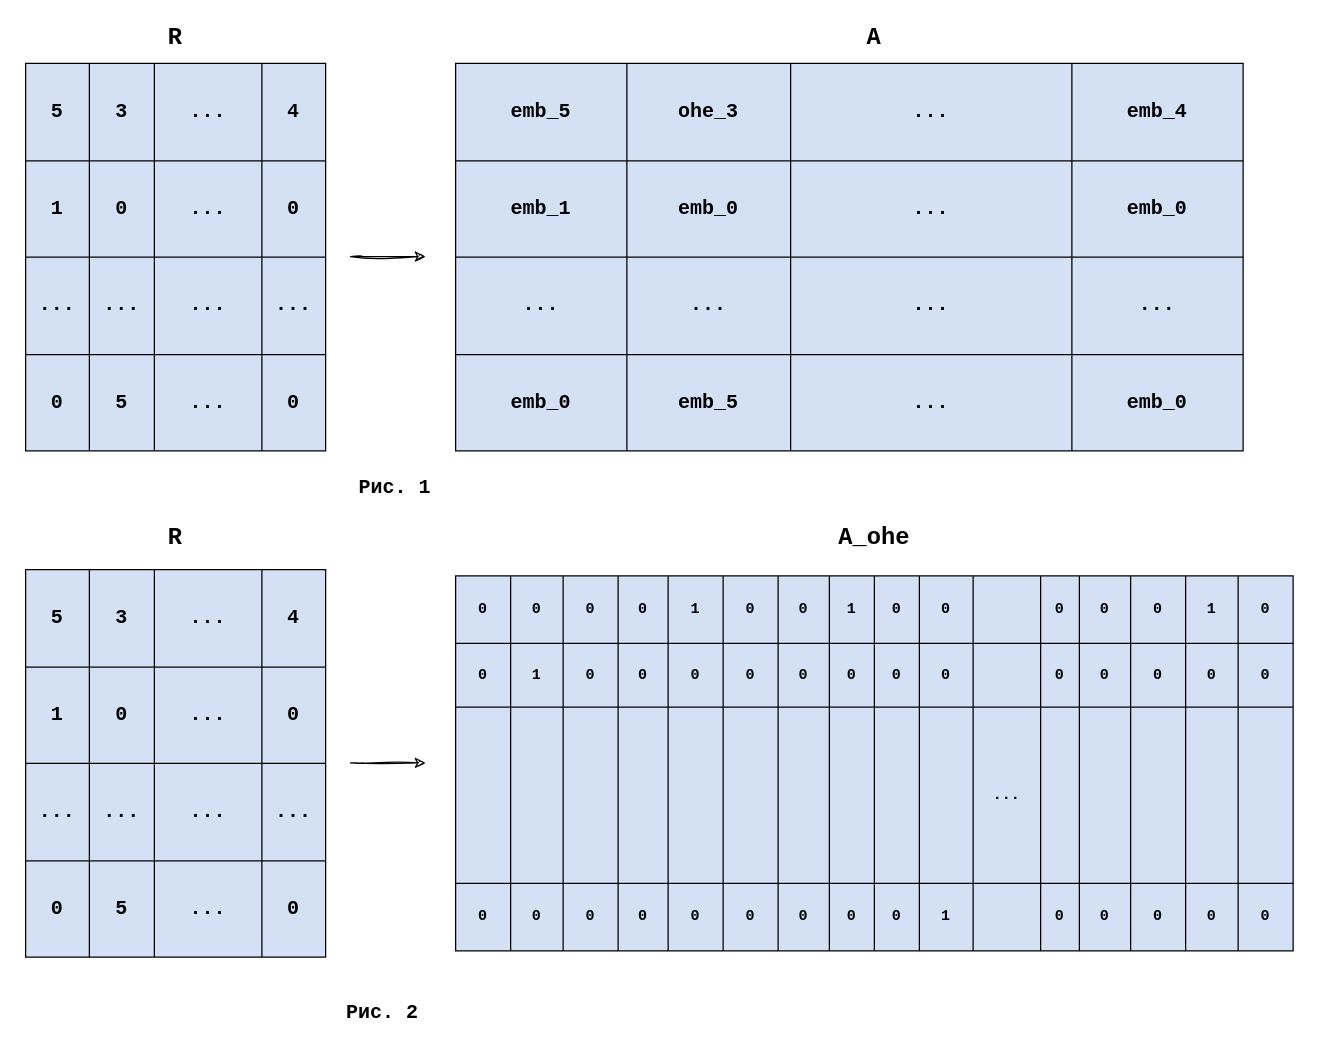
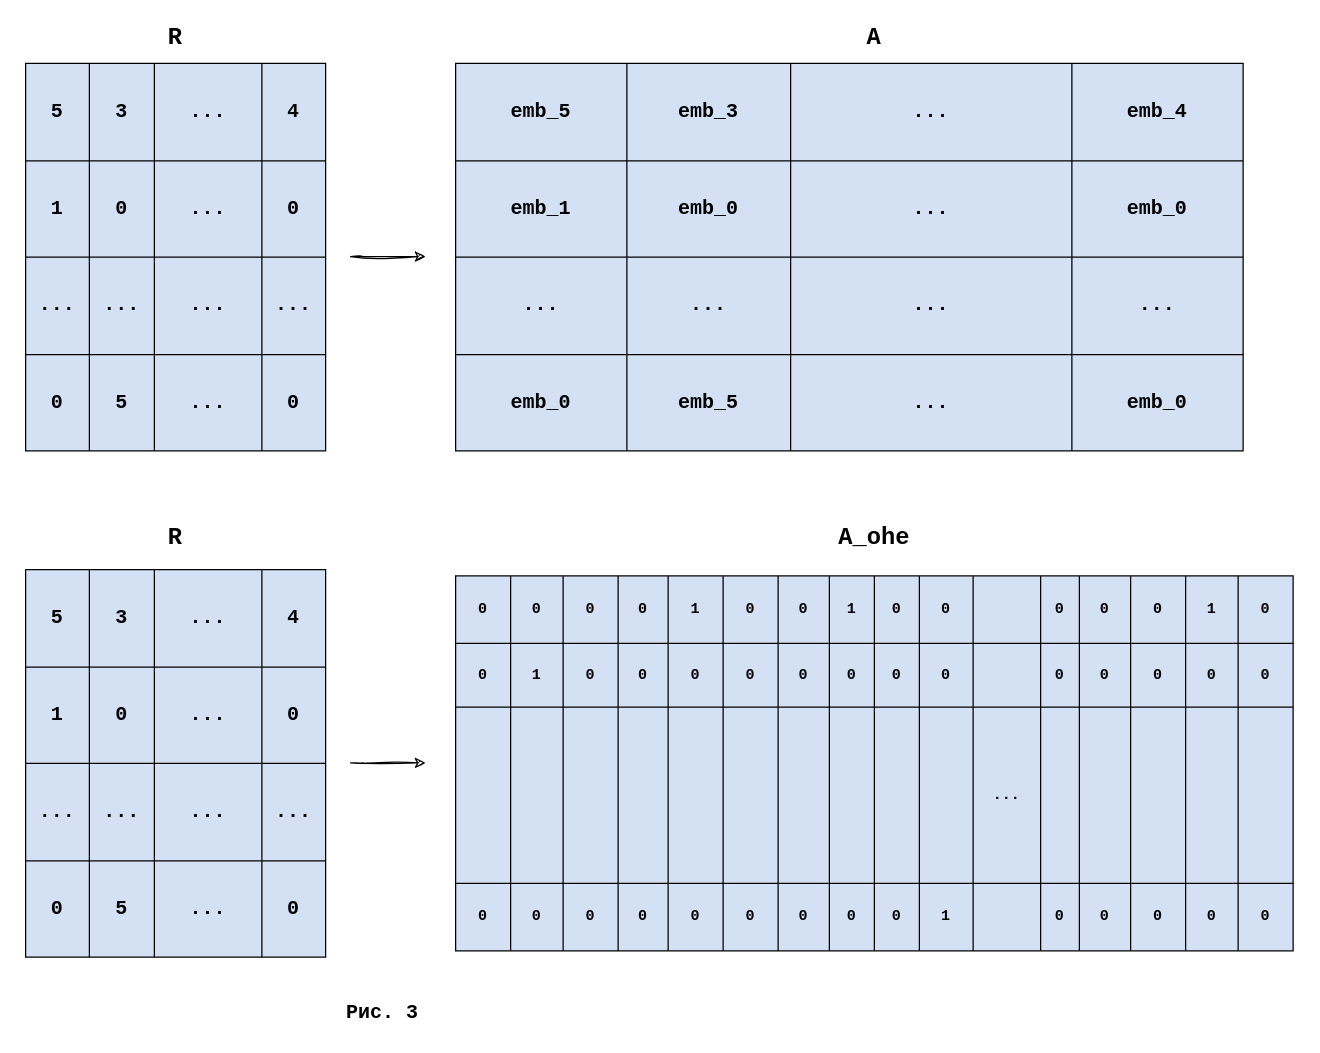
(709, 112) -> (709, 112)
(394, 488) -> none
(383, 1013) -> (383, 1013)
